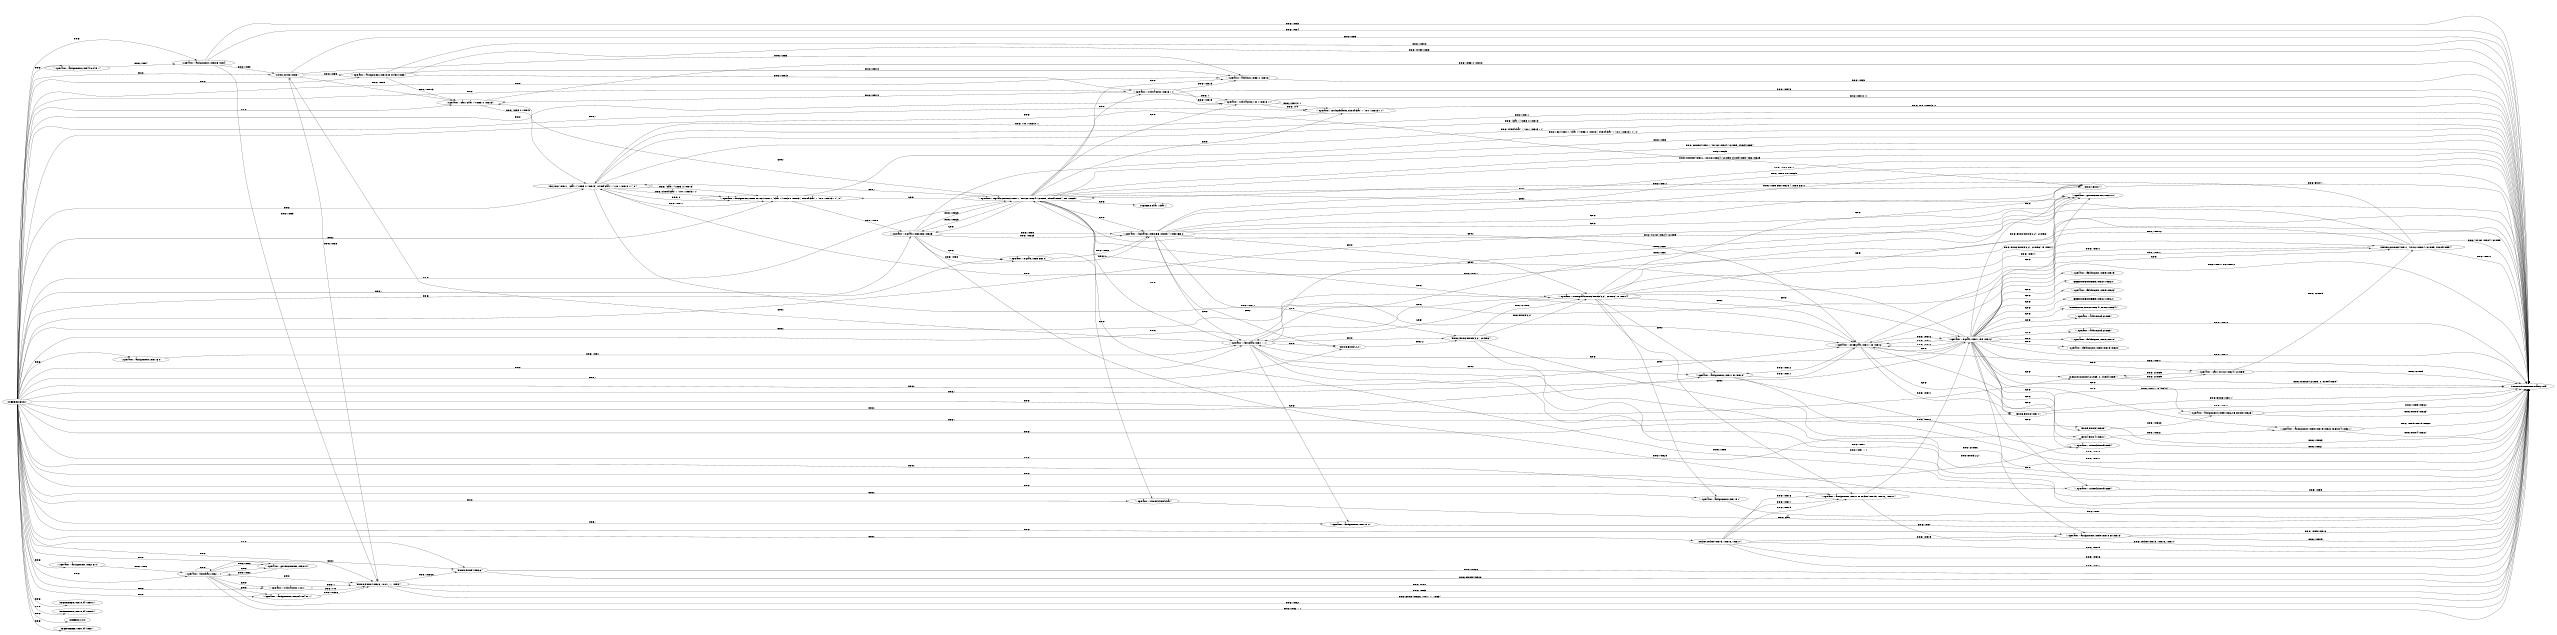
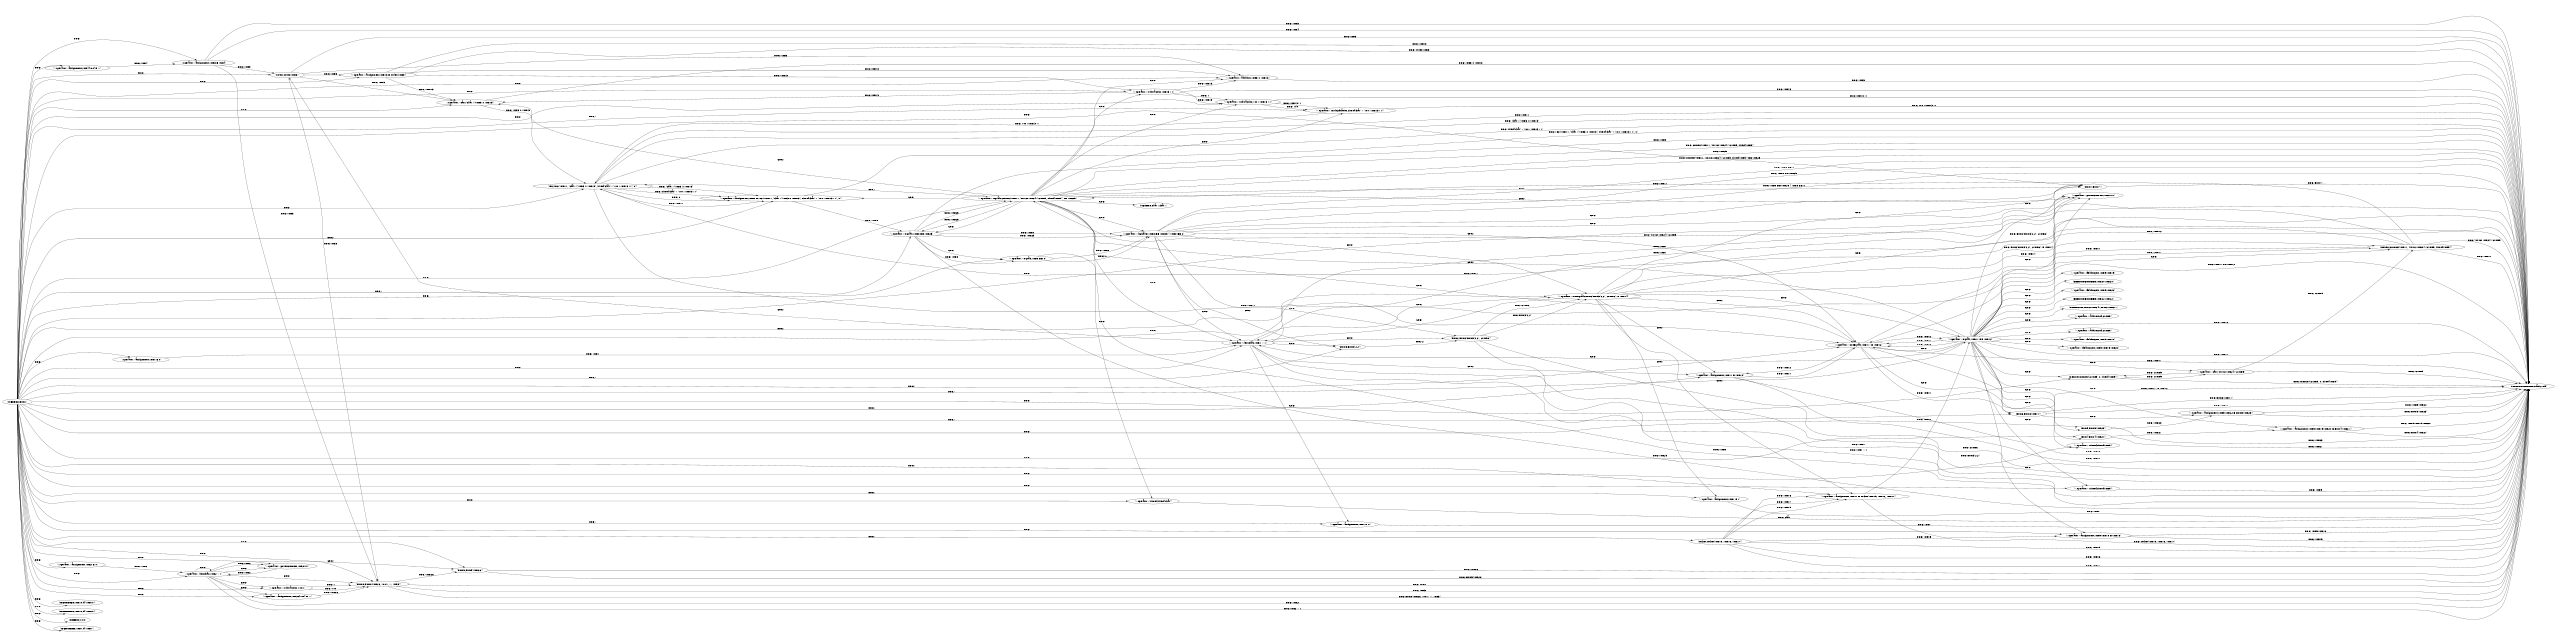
(2093, 307) -> (2093, 307)
(2077, 384) -> (2117, 419)
(331, 561) -> (331, 561)
